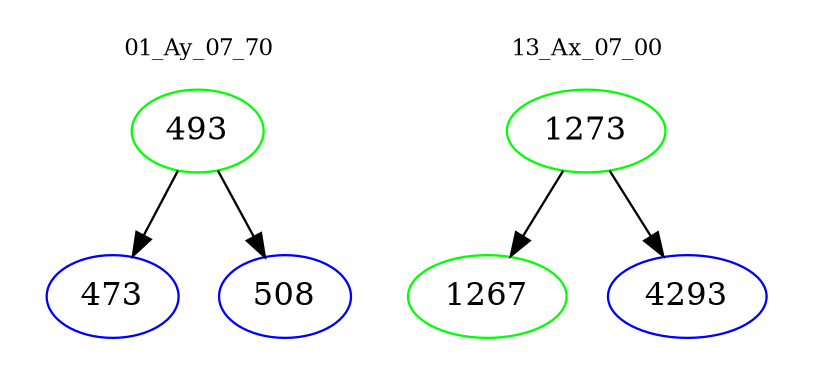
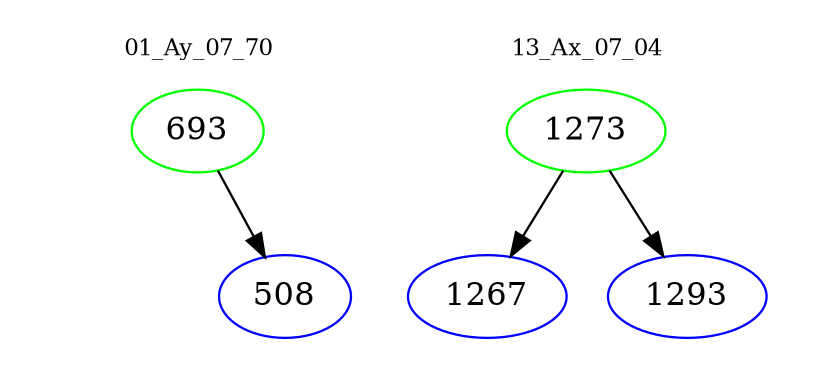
(587, 49) -> (587, 49)
(198, 131) -> (198, 131)
(113, 297) -> none
(487, 297) -> (487, 297)
(687, 297) -> (687, 297)
